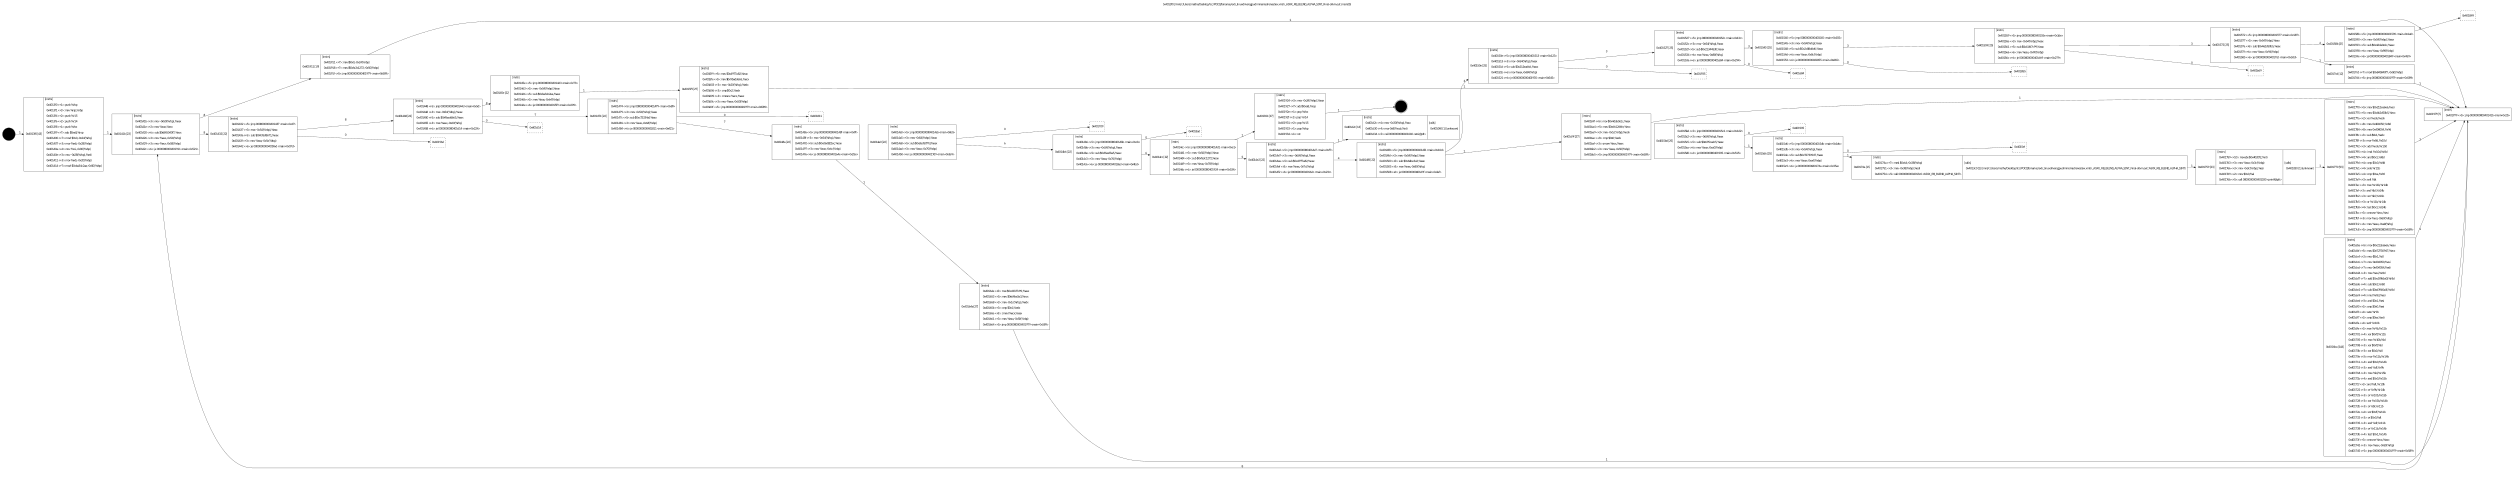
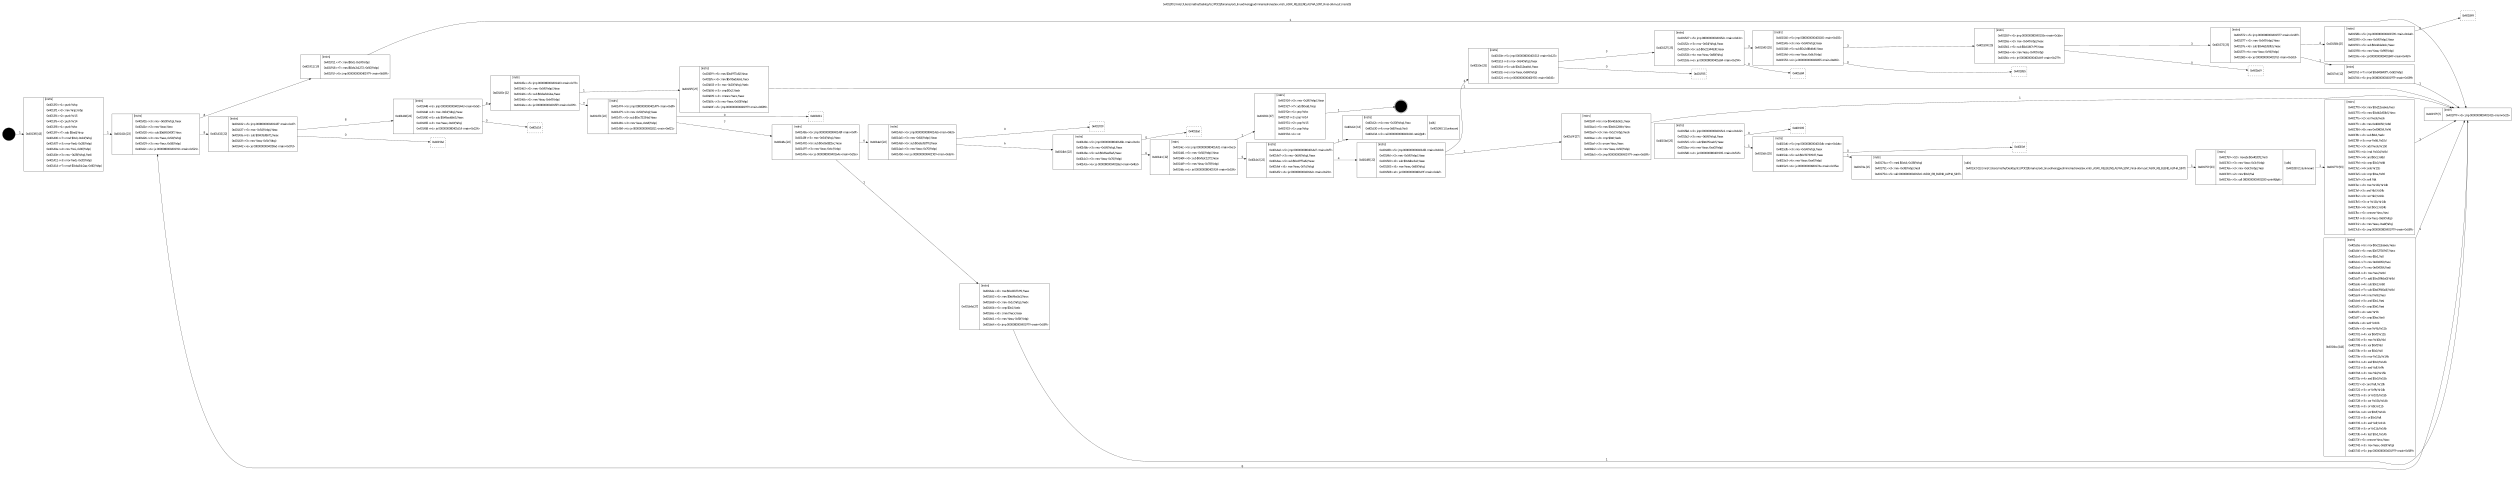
(534, 116) -> (583, 104)
none -> (863, 142)
